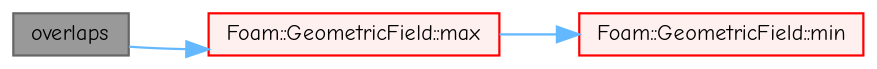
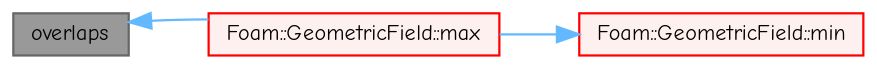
(157, 48) -> (180, 20)
